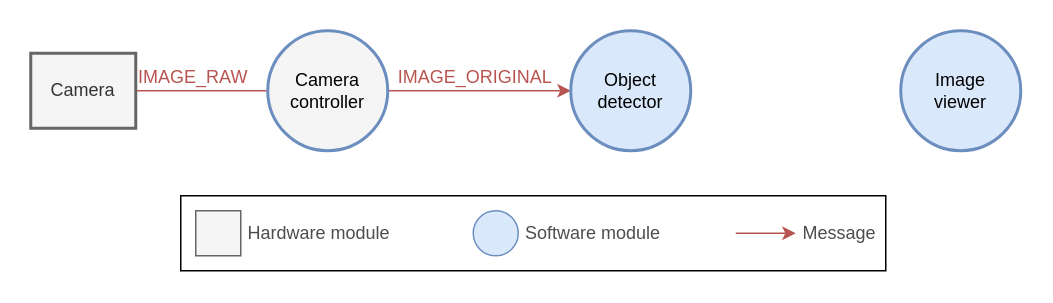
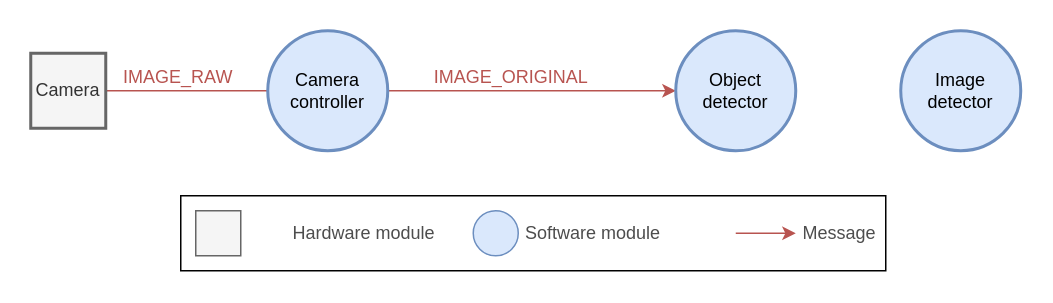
(83, 91) -> (68, 91)
(328, 91) -> (328, 91)
(631, 91) -> (736, 91)
(961, 91) -> (961, 91)
(316, 233) -> (361, 233)
